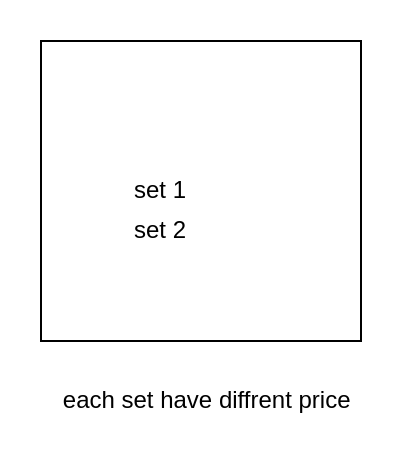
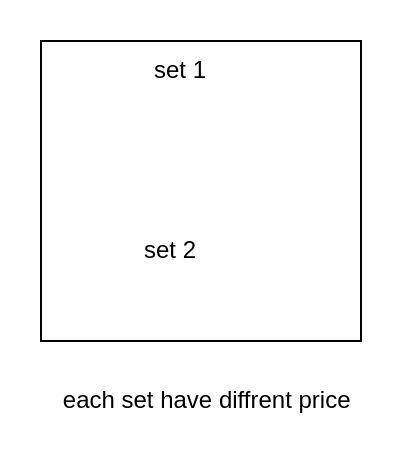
(161, 191) -> (181, 71)
(161, 231) -> (171, 251)
